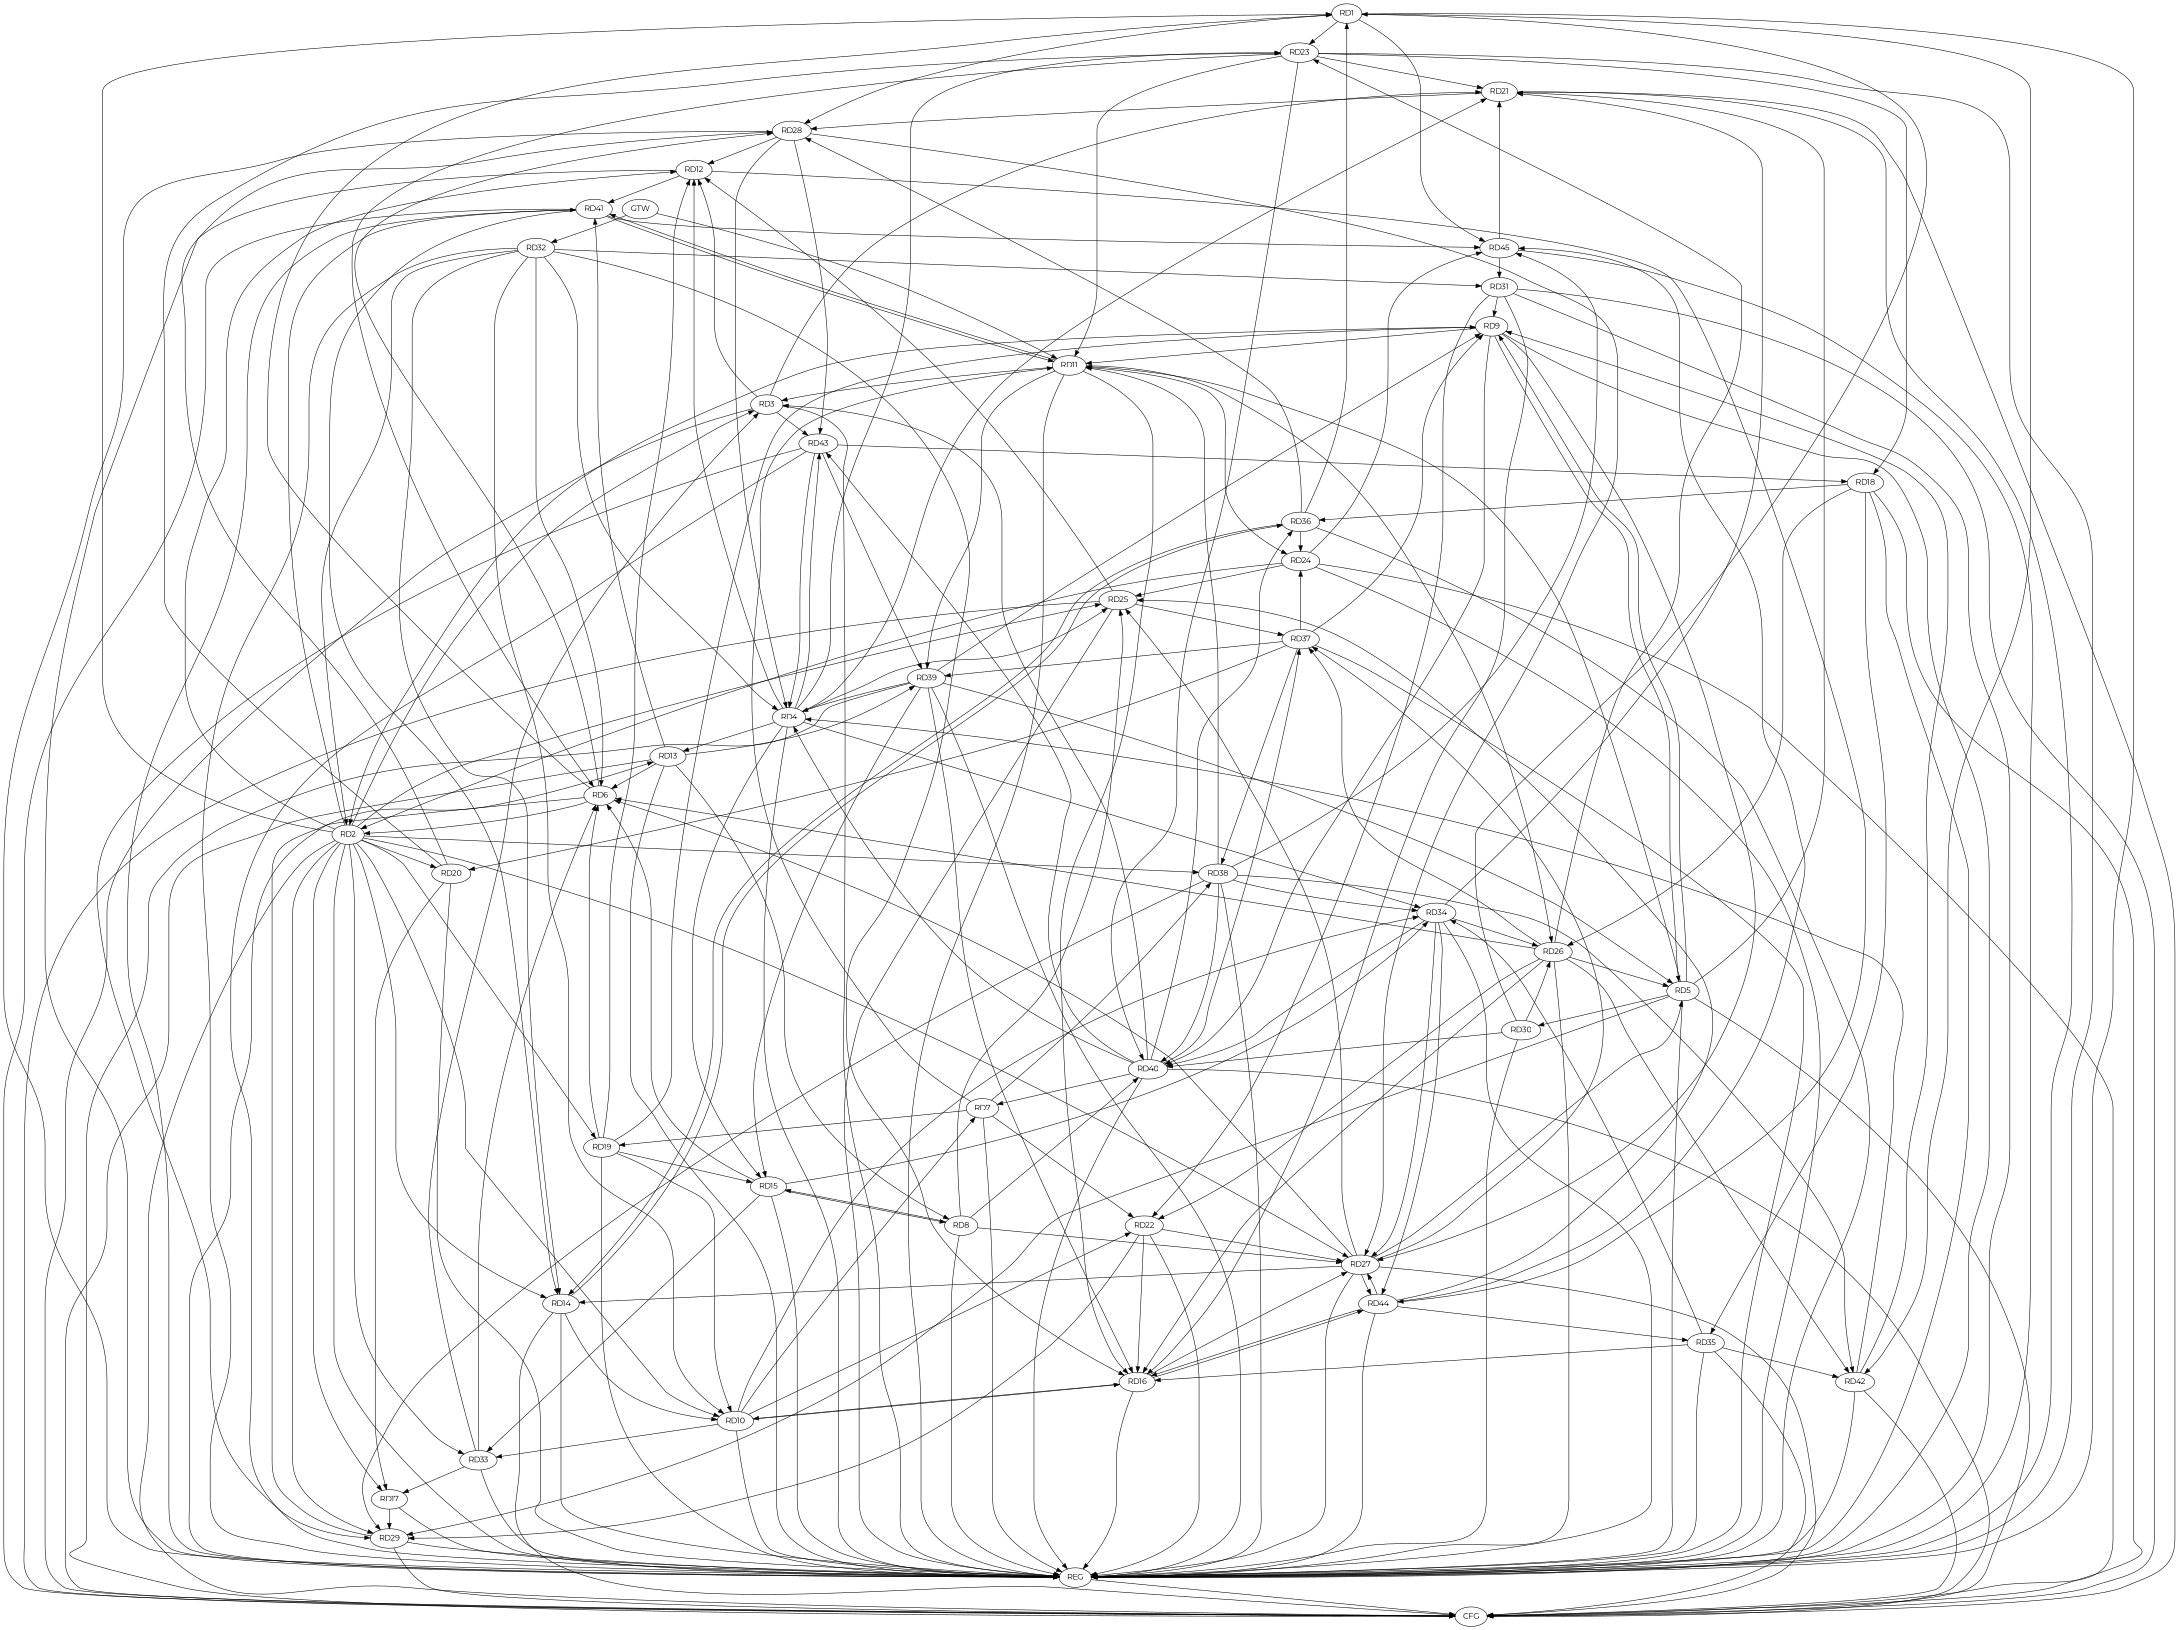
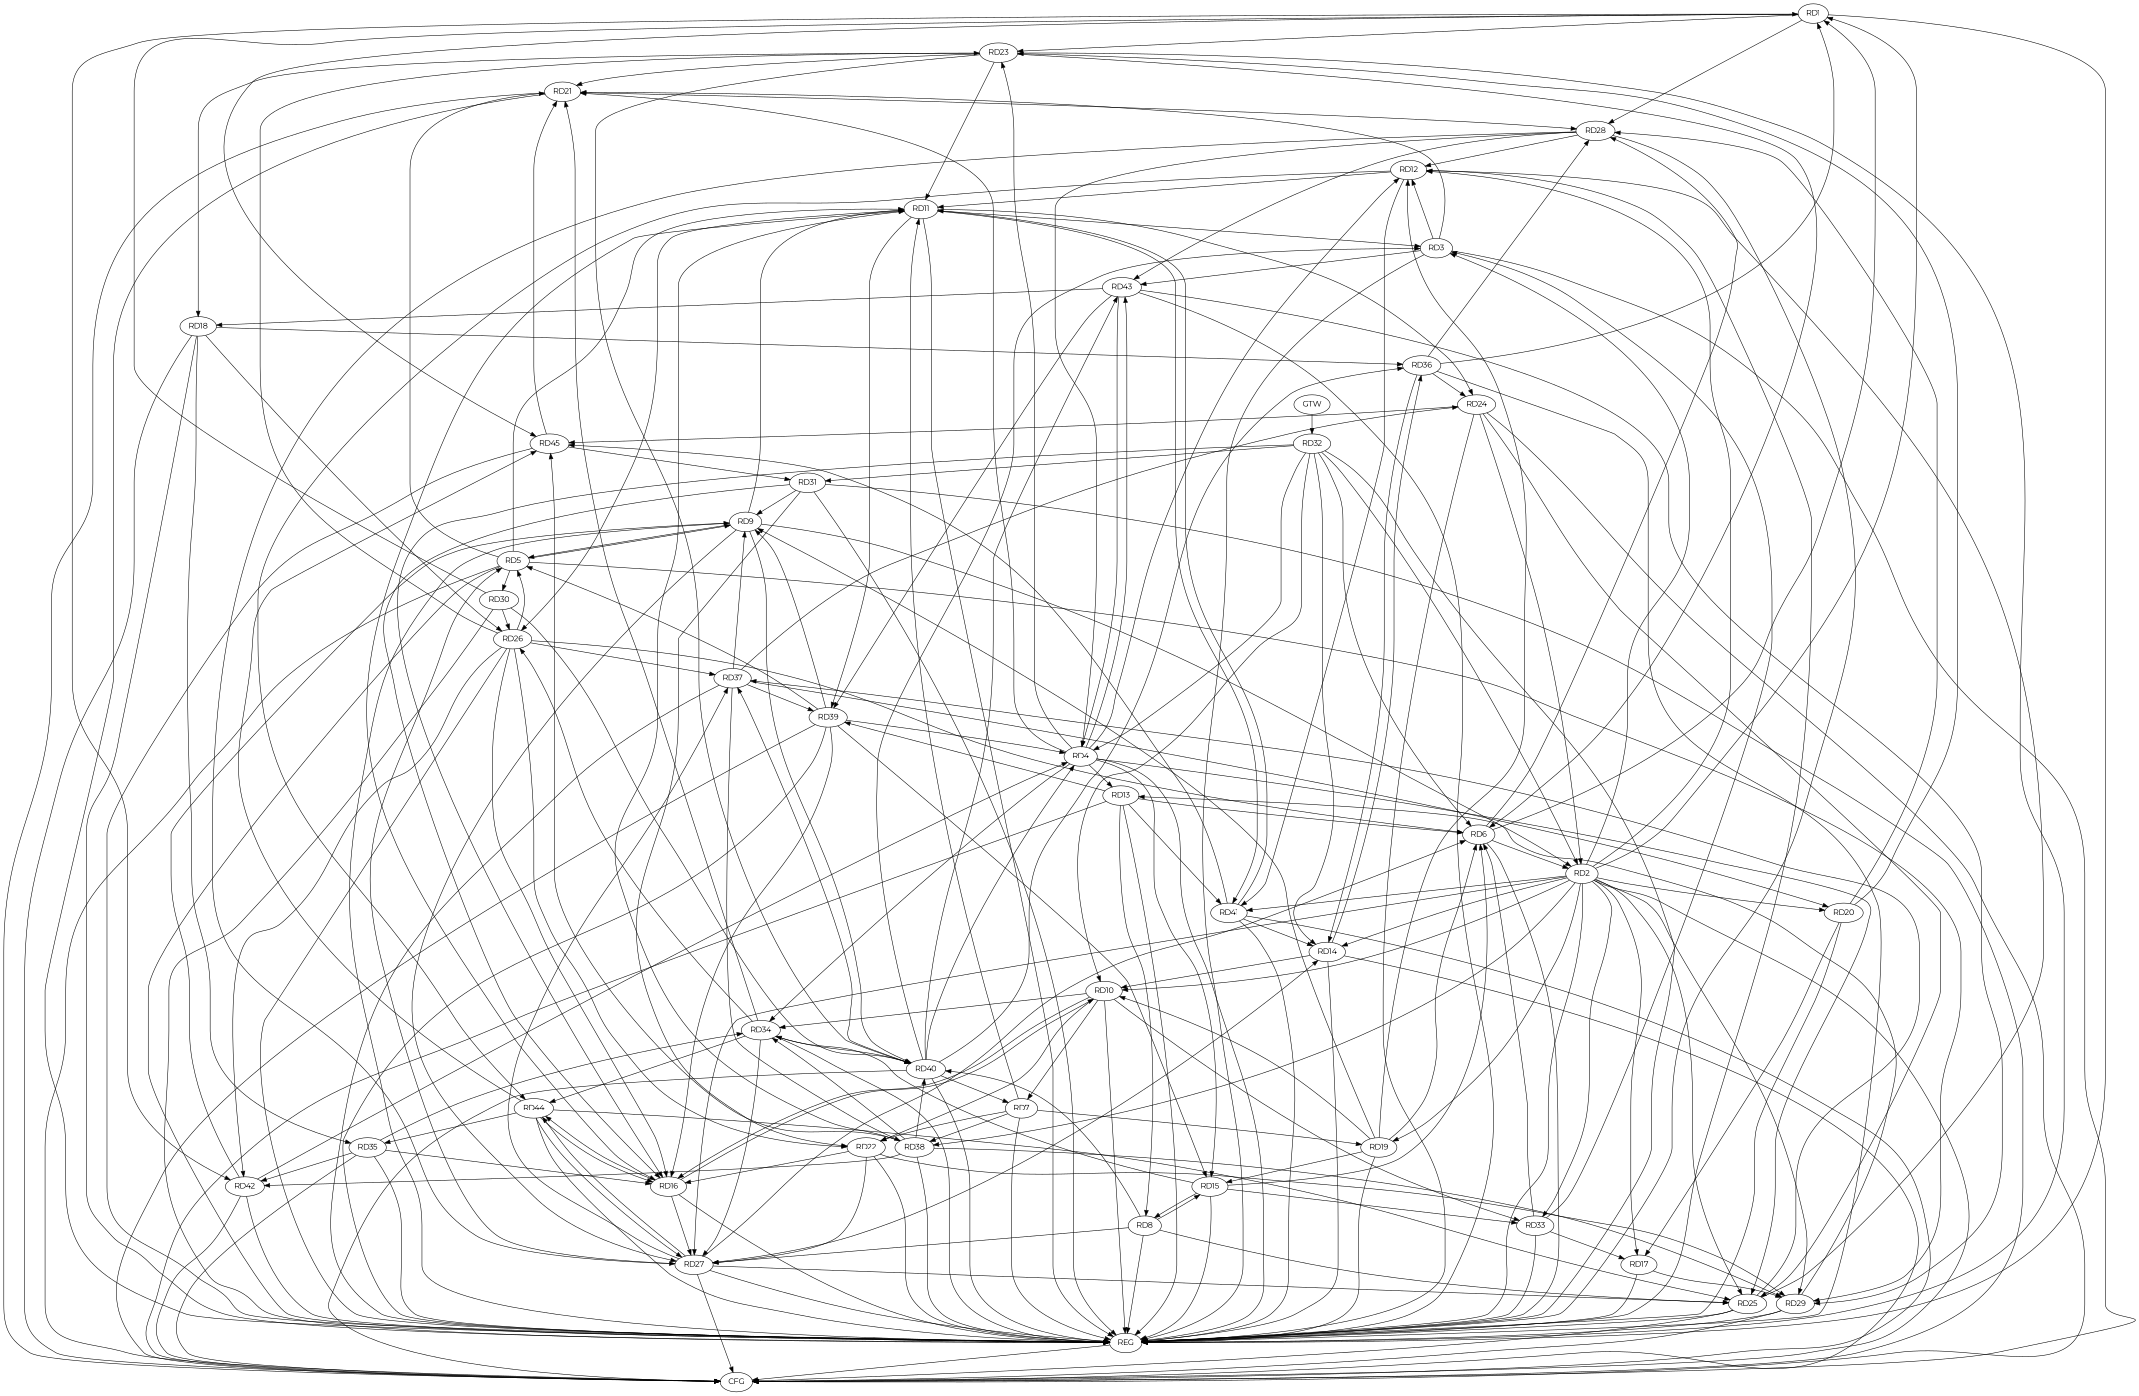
(859, 271) -> (1167, 189)
